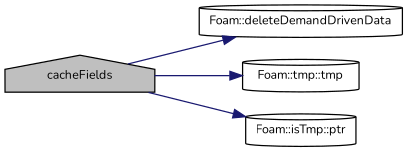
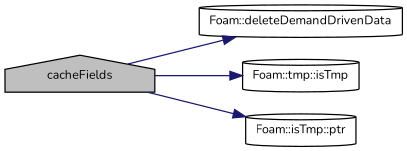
(301, 76) -> (301, 76)
